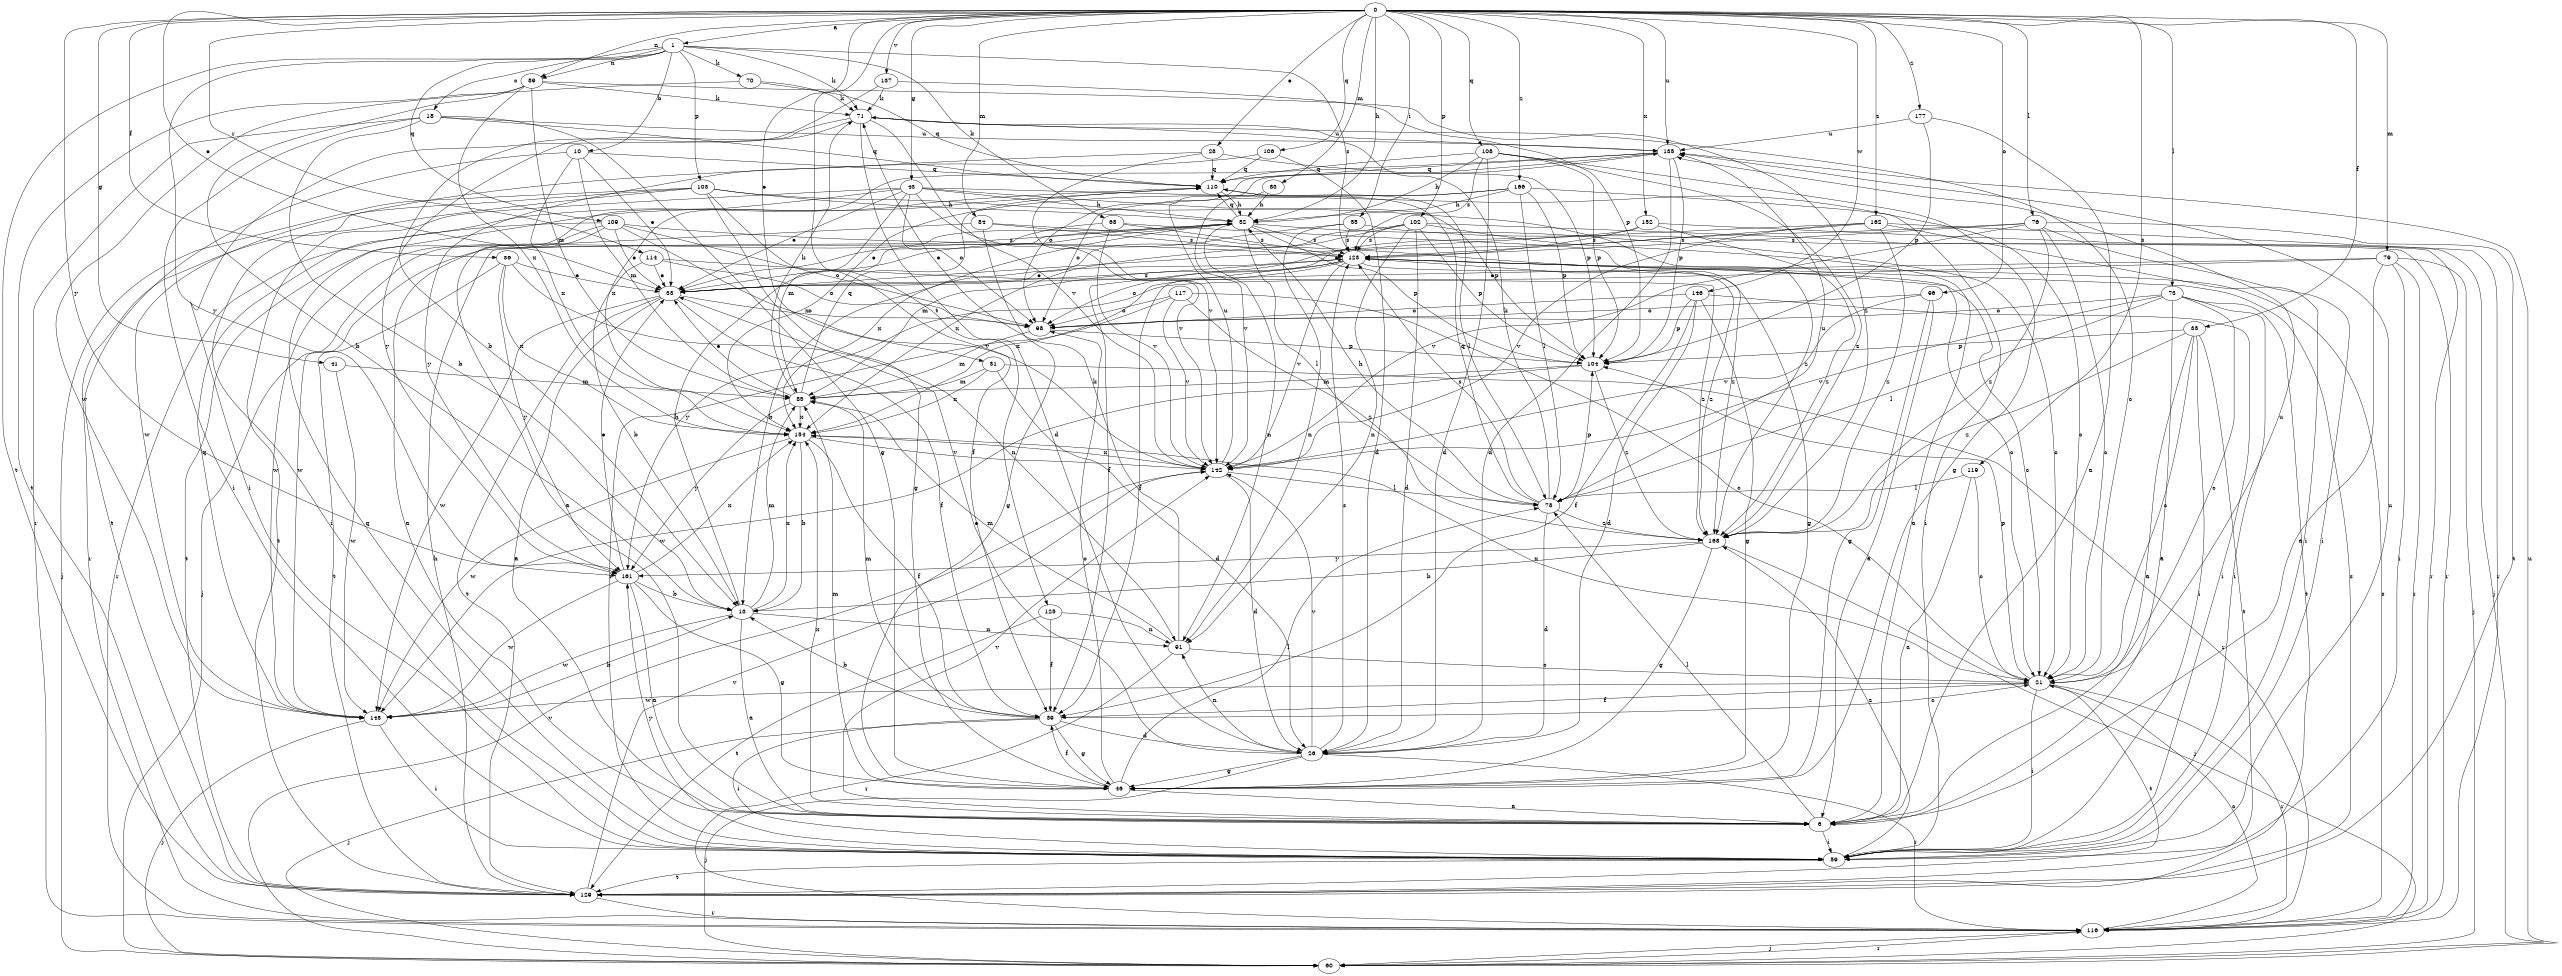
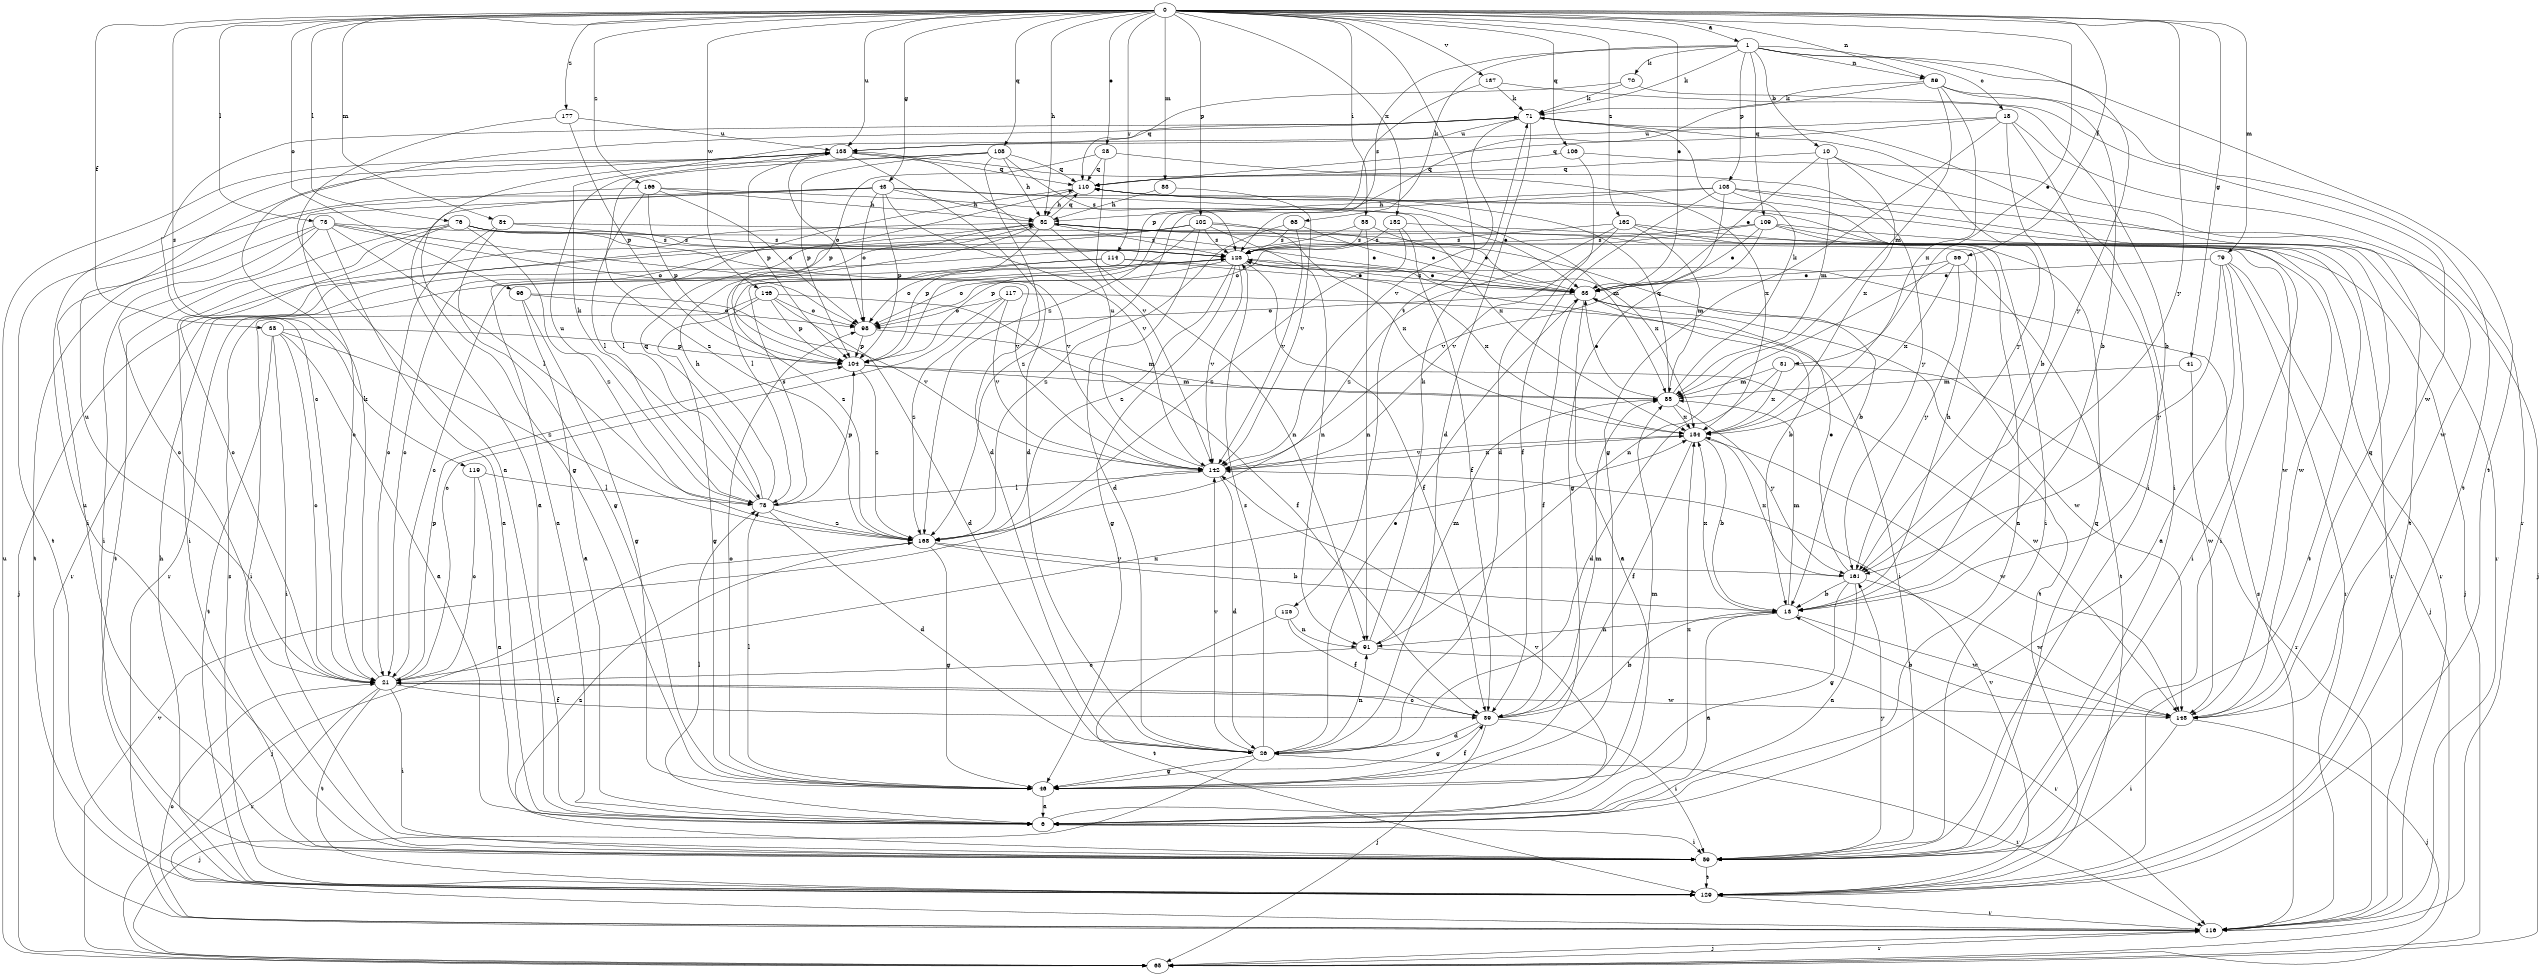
none -> (621, 145)
none -> (645, 238)
(1329, 966) -> (1158, 966)
